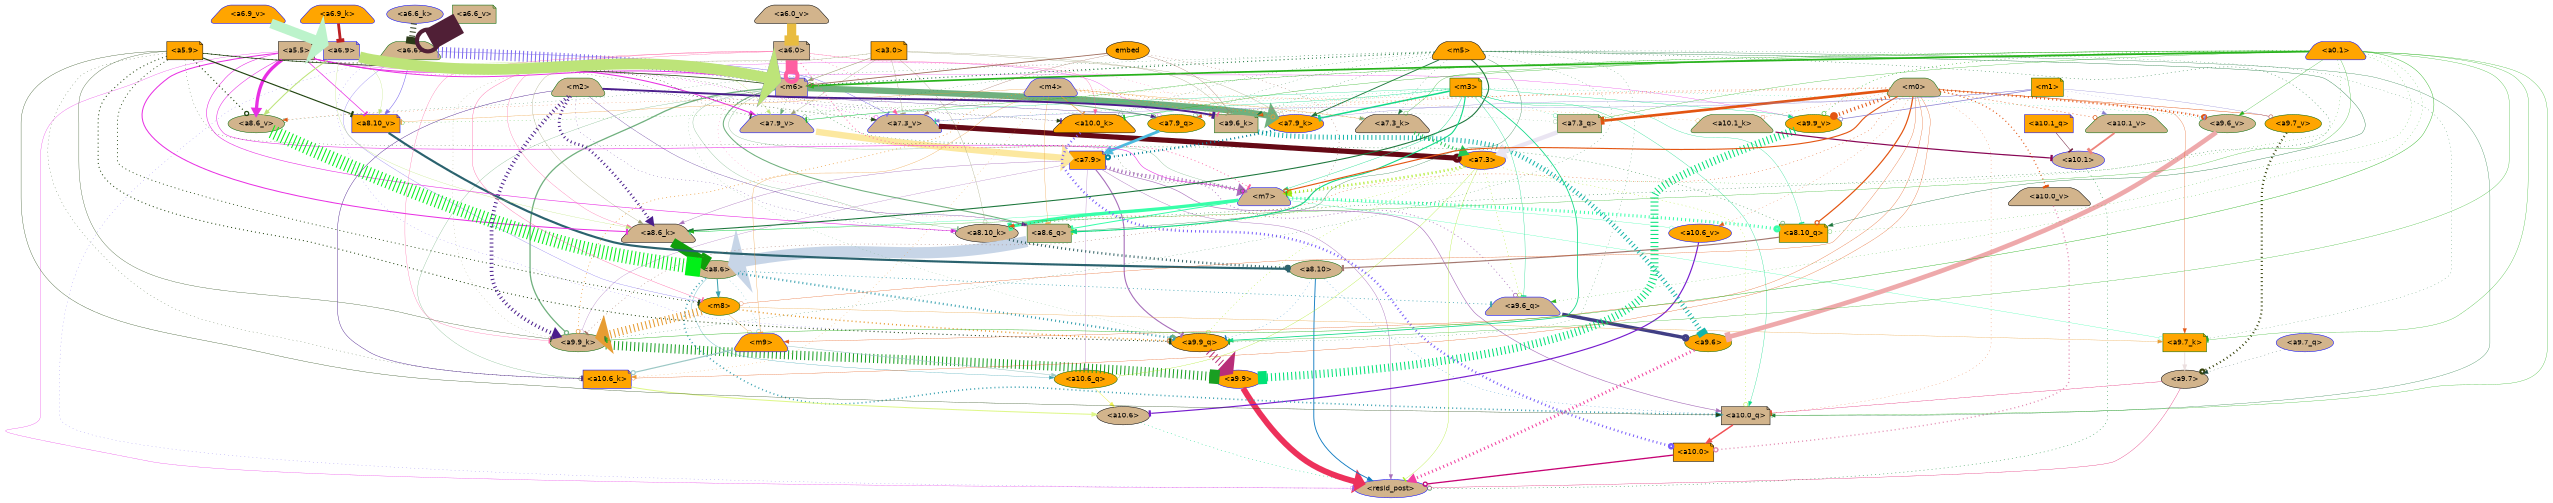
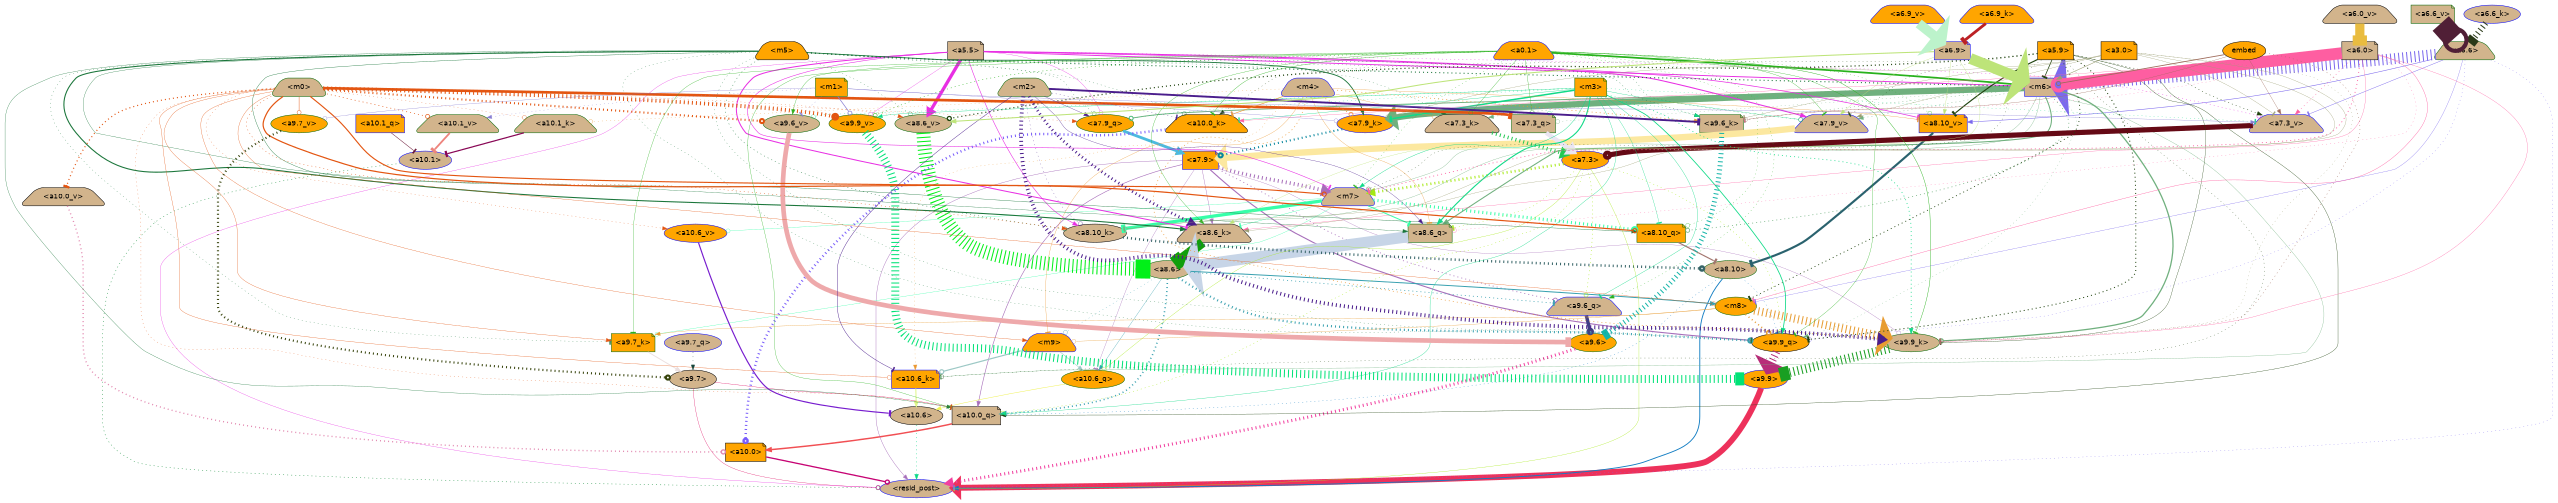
none -> (1822, 159)
